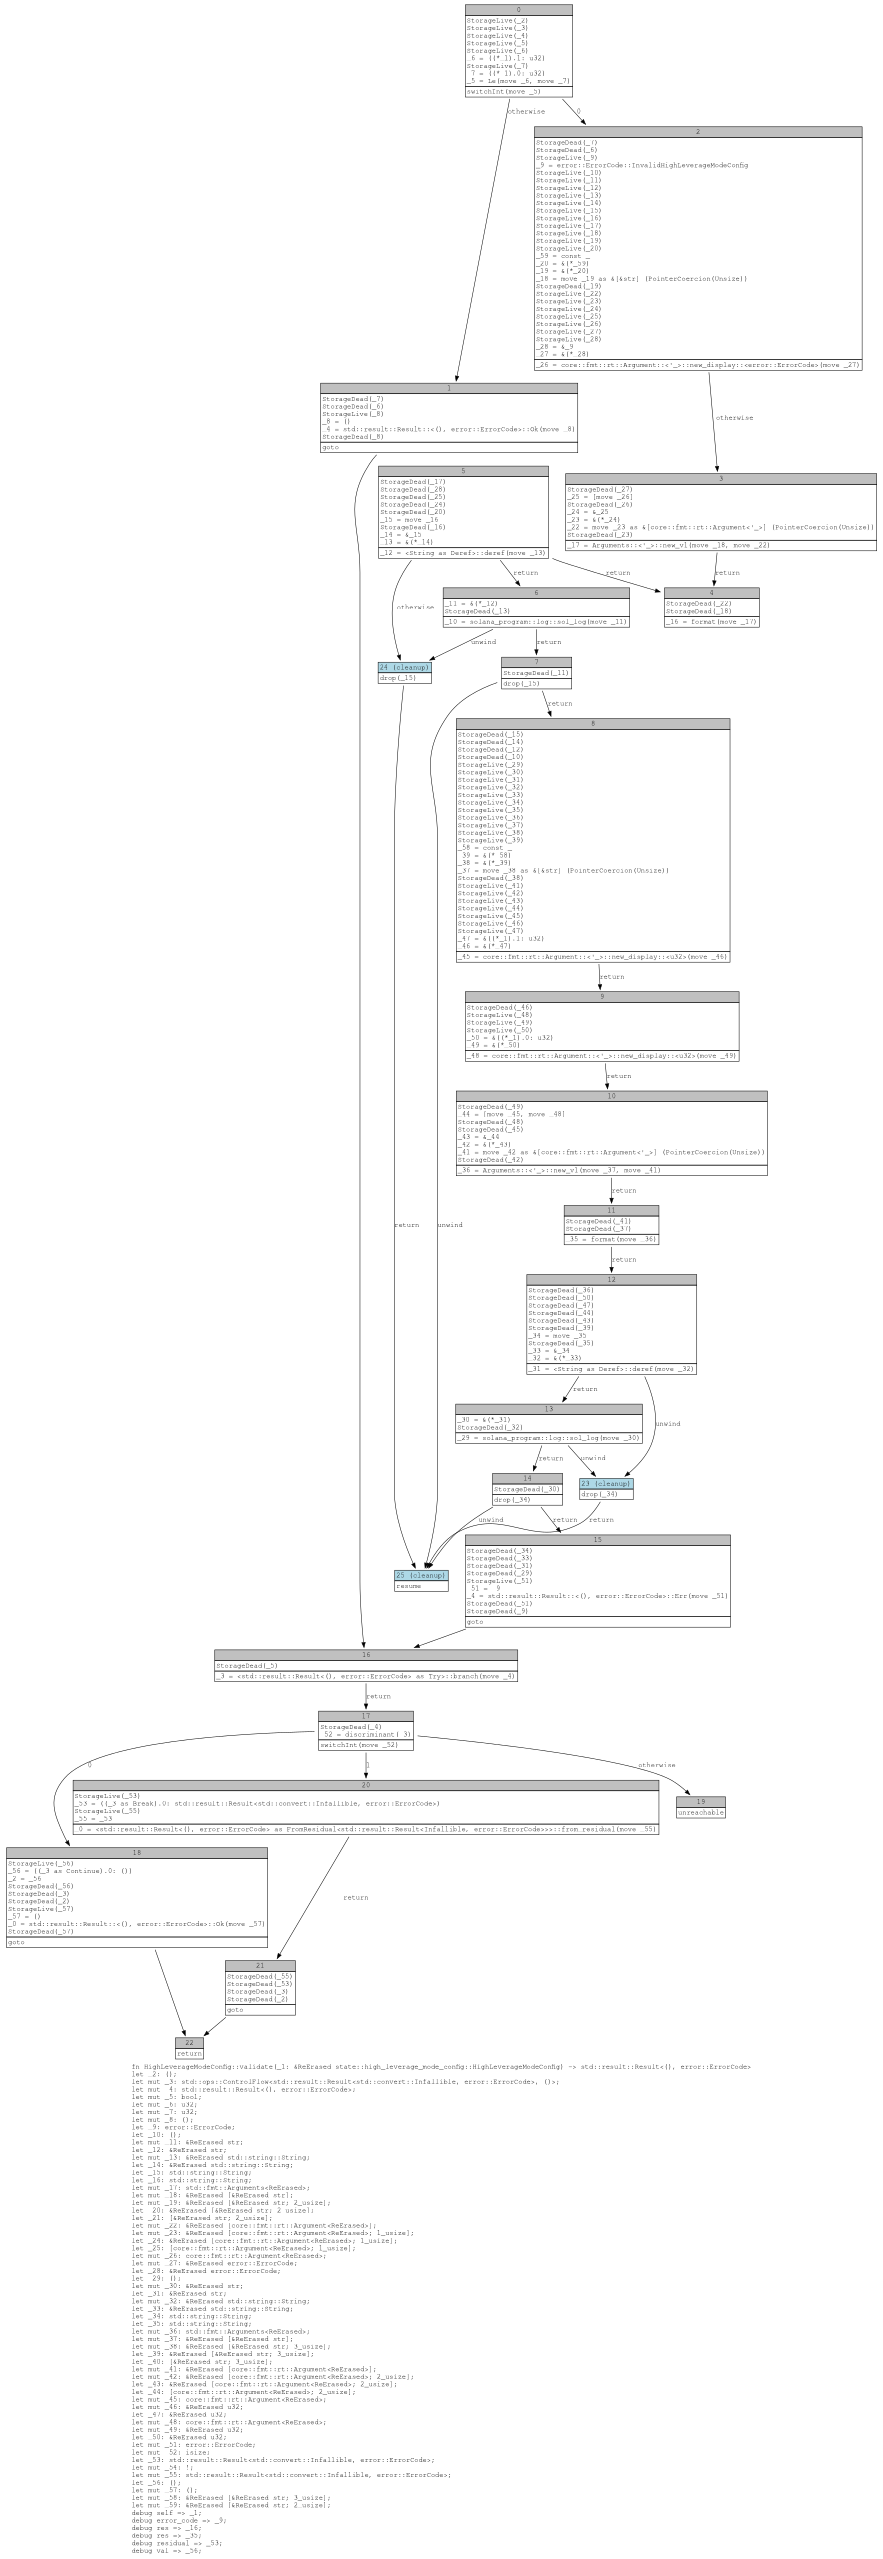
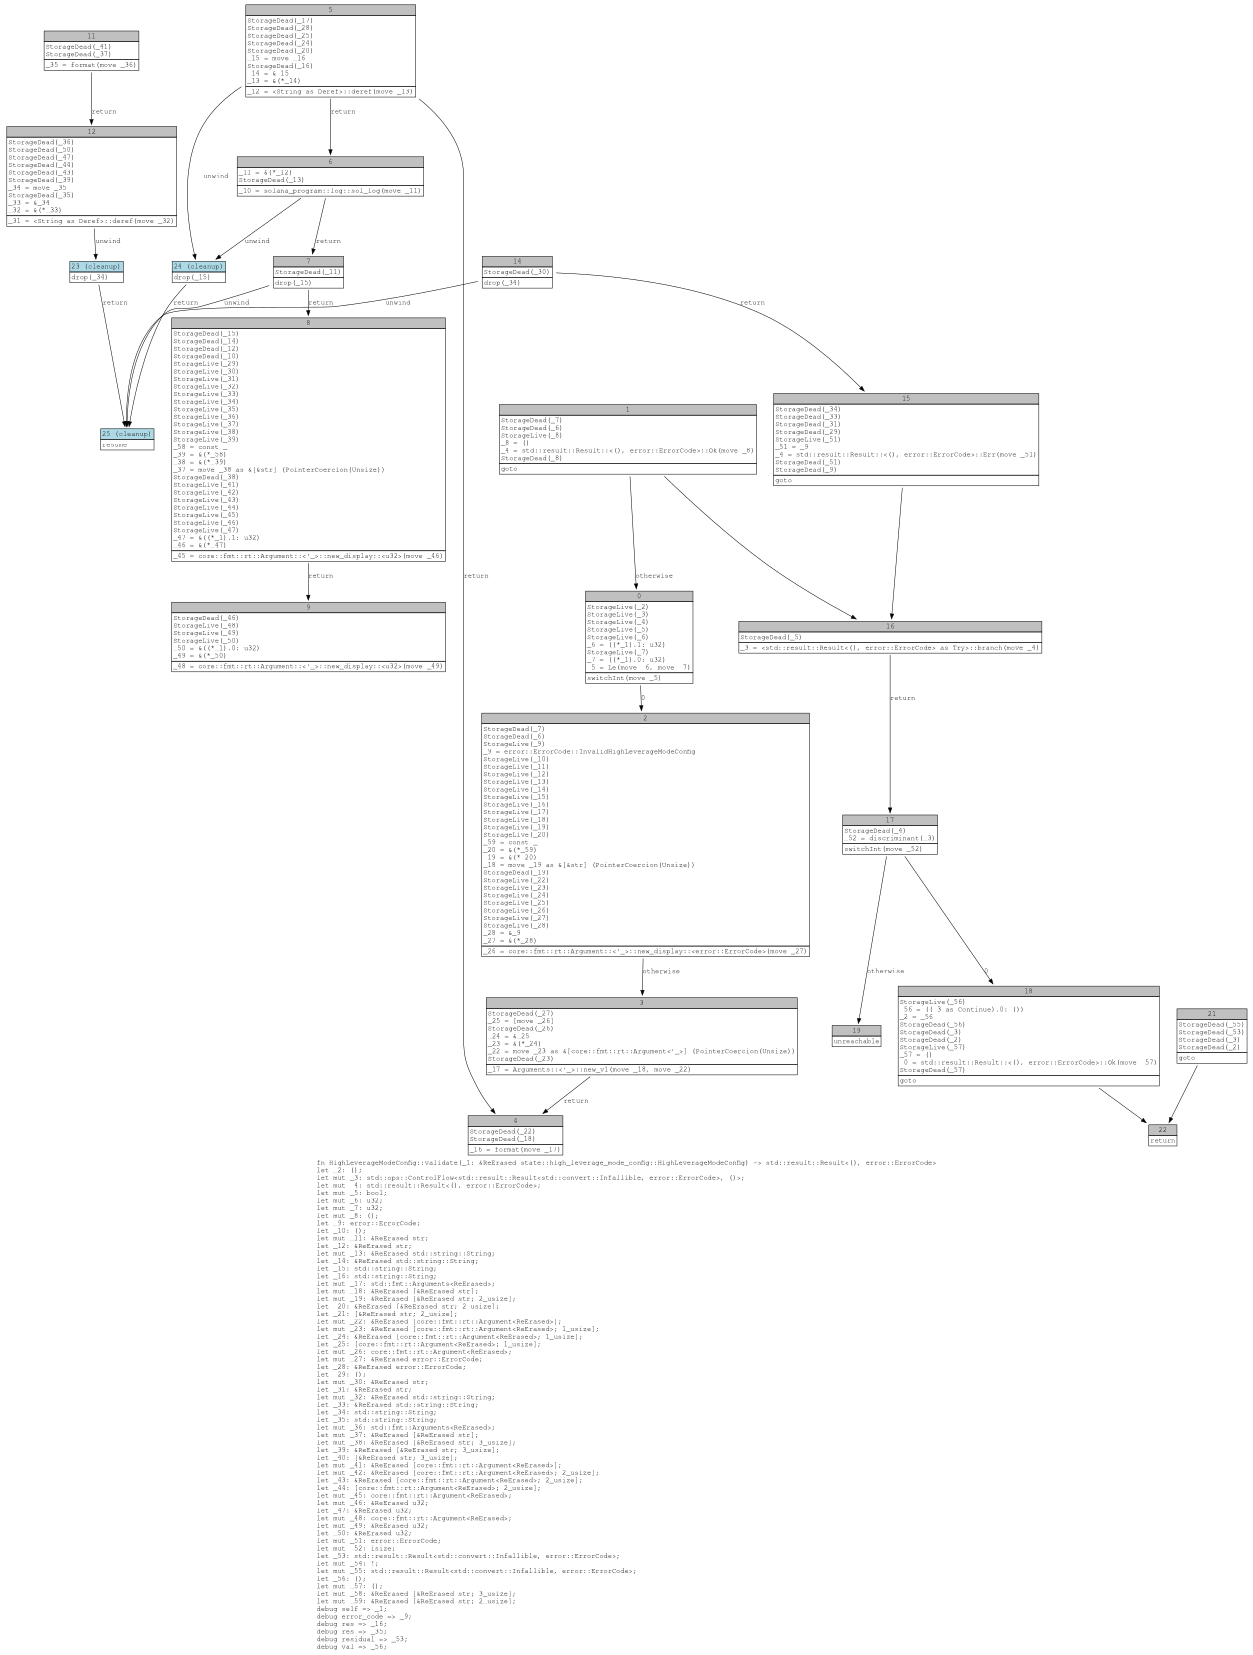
(483, 237) -> (633, 530)
(416, 608) -> (216, 176)
(612, 1133) -> none
(549, 1424) -> none
(366, 1807) -> none
